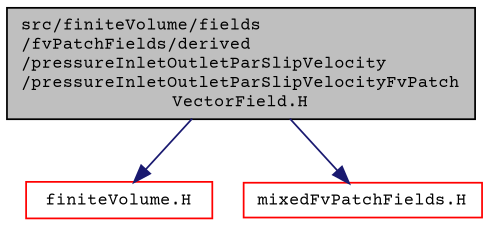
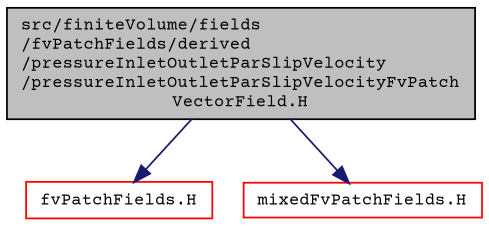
(119, 200) -> (119, 200)
